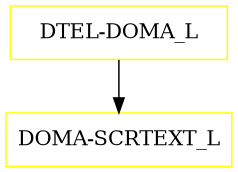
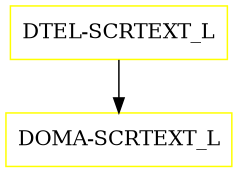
(119, 33) -> (119, 33)
